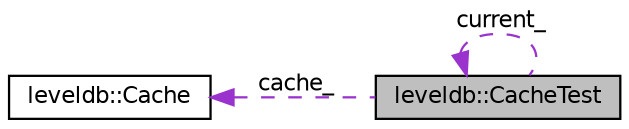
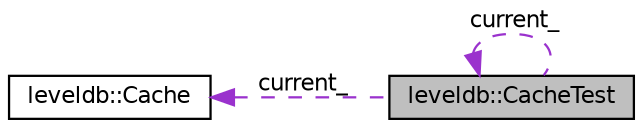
(293, 85) -> (300, 85)
